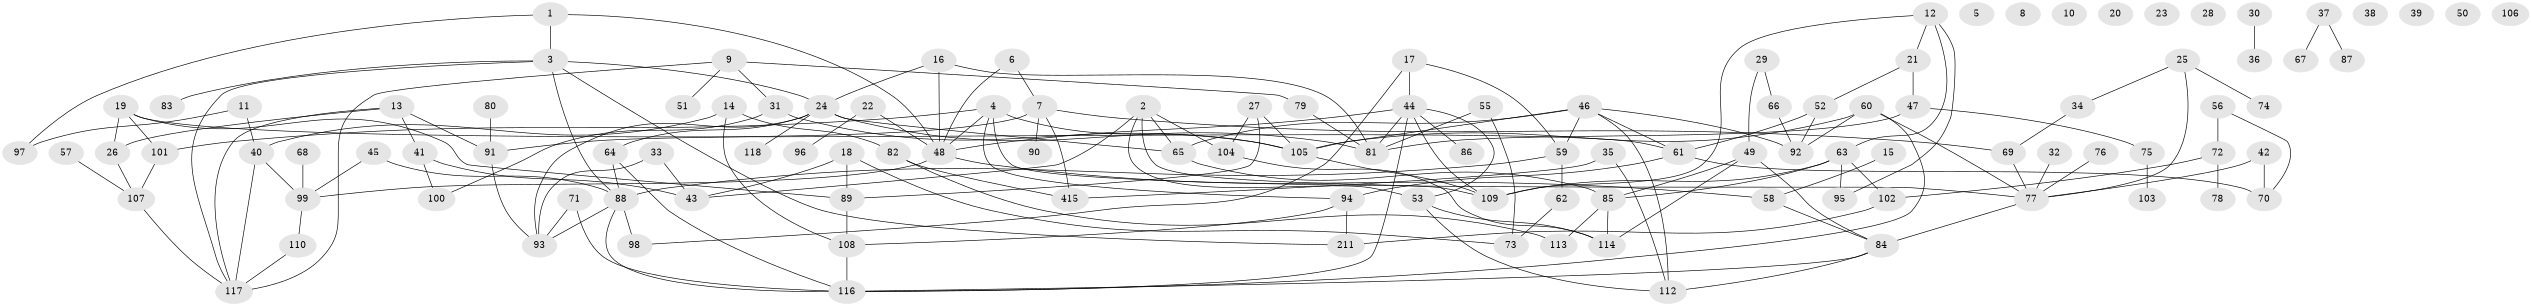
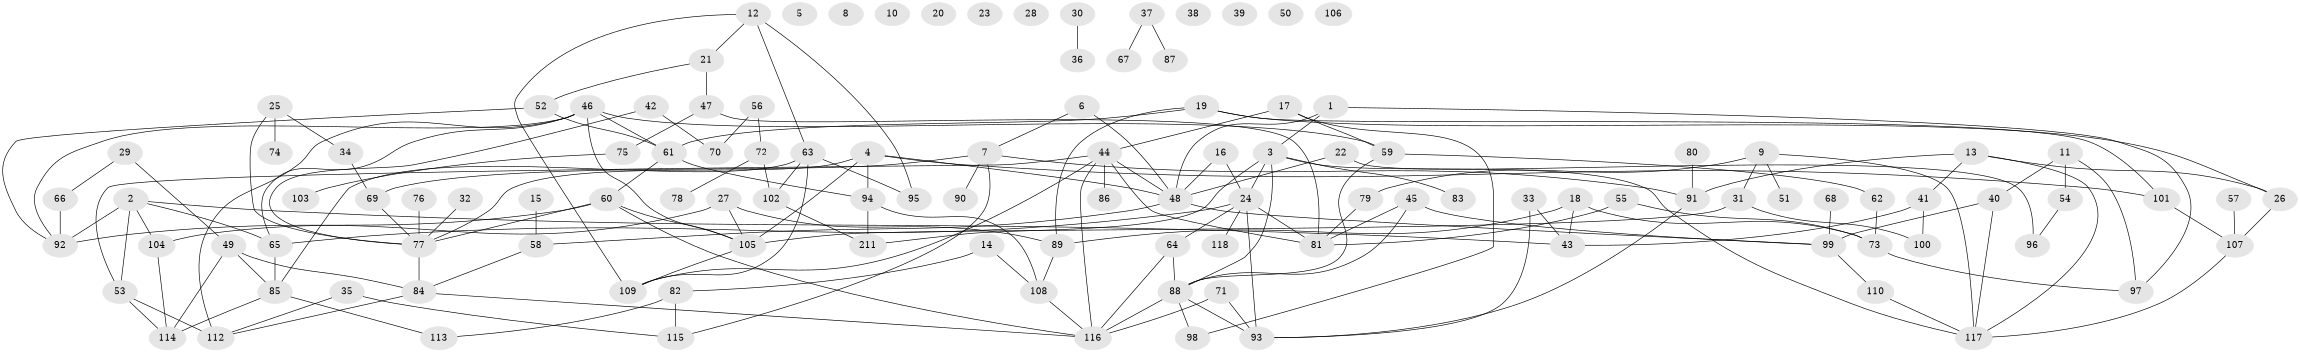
(1172, 75) -> (1374, 218)
(515, 132) -> none
(1973, 172) -> (638, 176)
(1289, 182) -> (92, 225)
(1070, 199) -> (676, 338)
none -> (2065, 199)
none -> (2002, 279)
